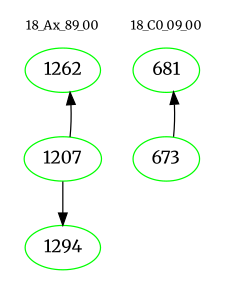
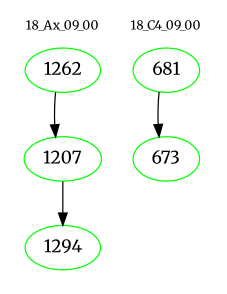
(63, 26) -> (63, 26)
(166, 26) -> (166, 26)
(71, 121) -> (55, 108)
(175, 121) -> (158, 108)
